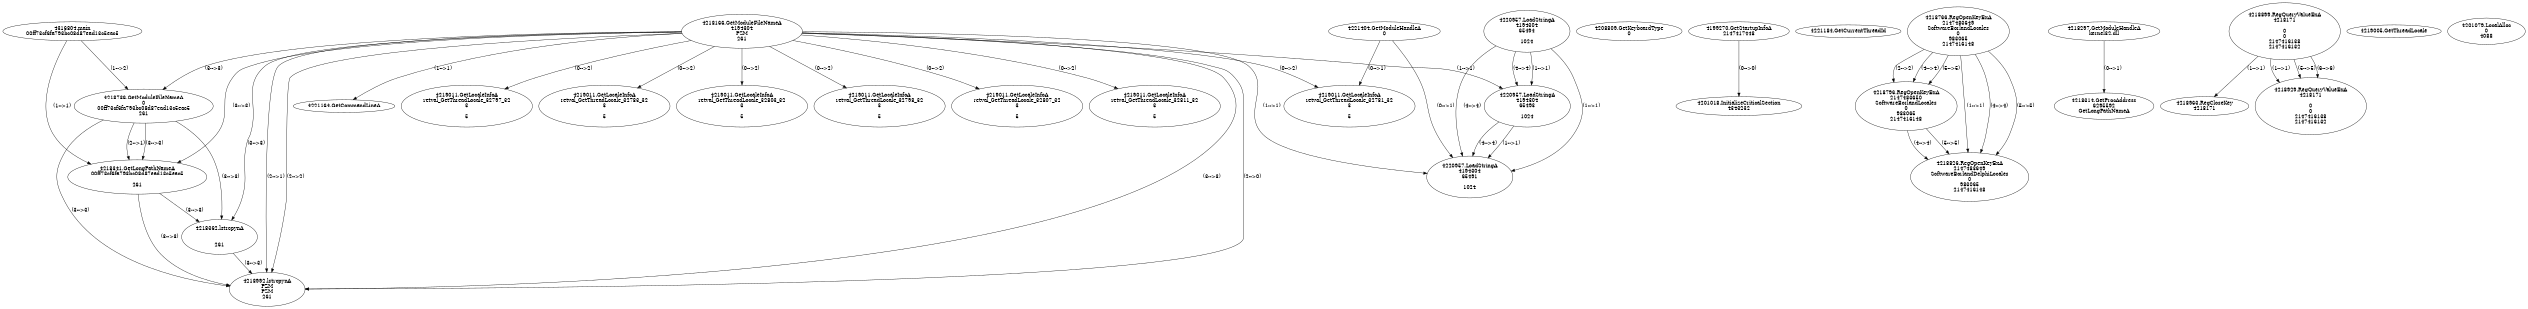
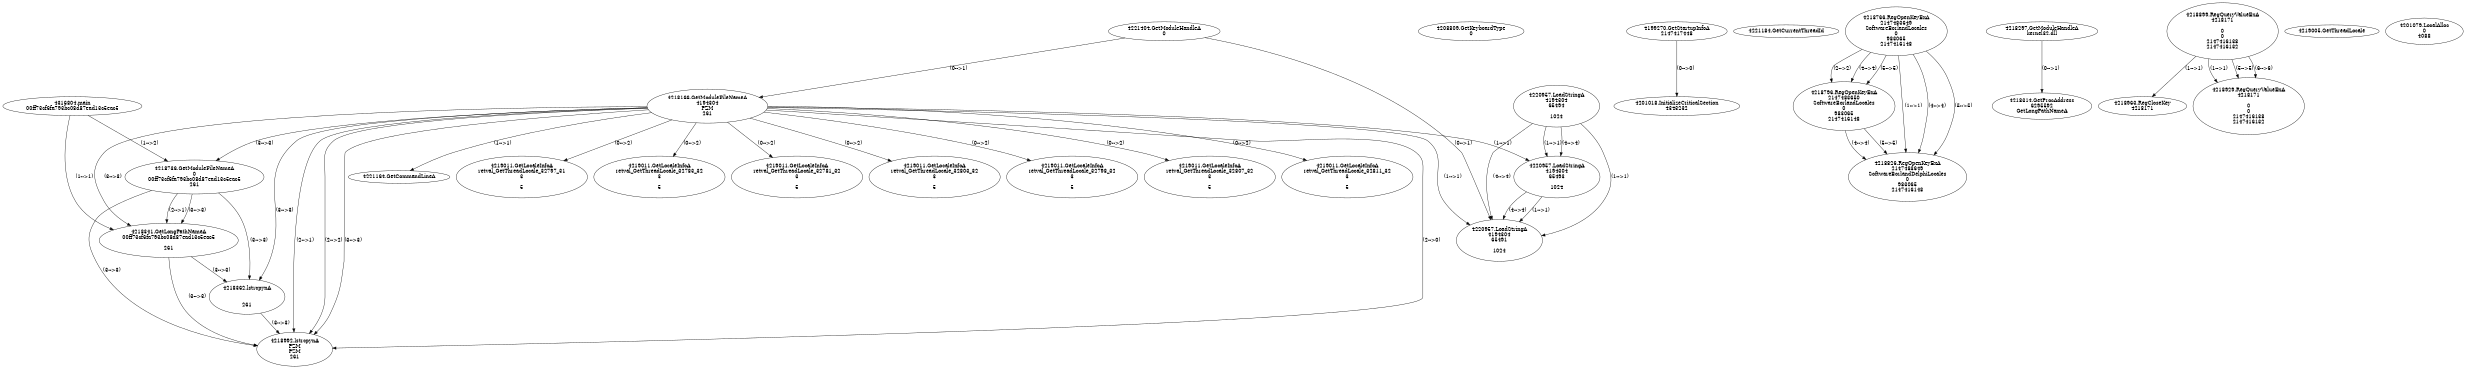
(1370, 61) -> (944, 67)
(467, 106) -> (522, 177)
